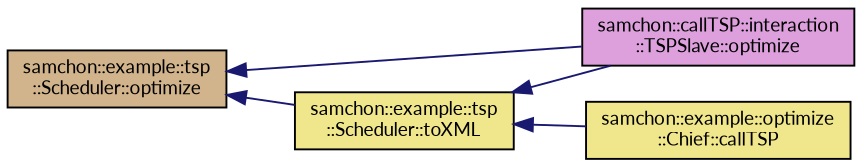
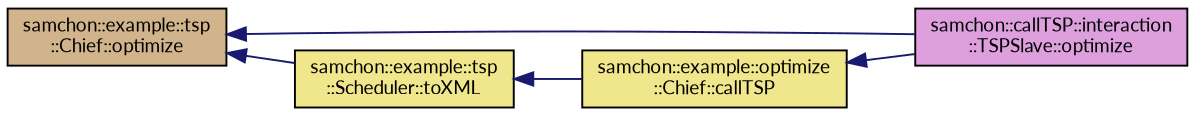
(571, 76) -> (890, 57)
(117, 79) -> (117, 37)
